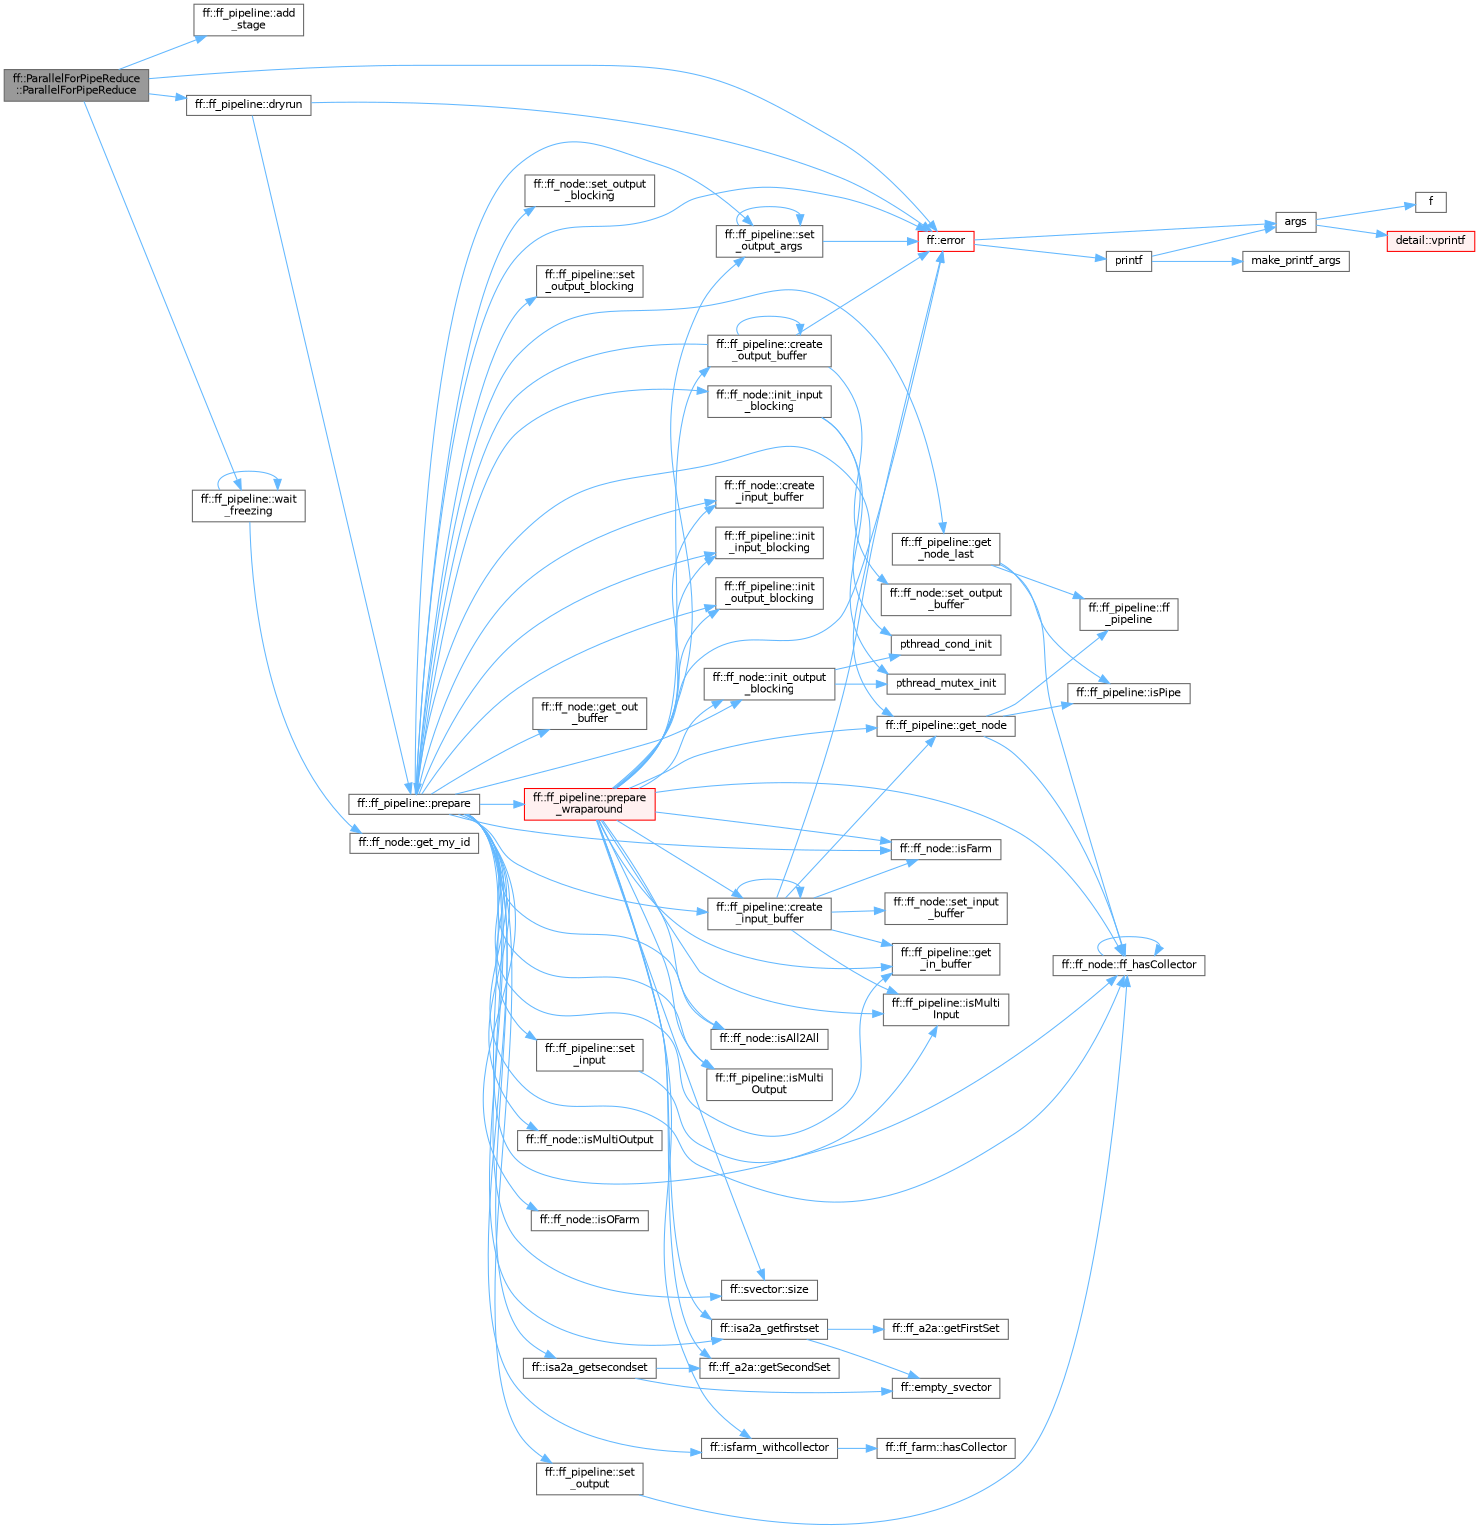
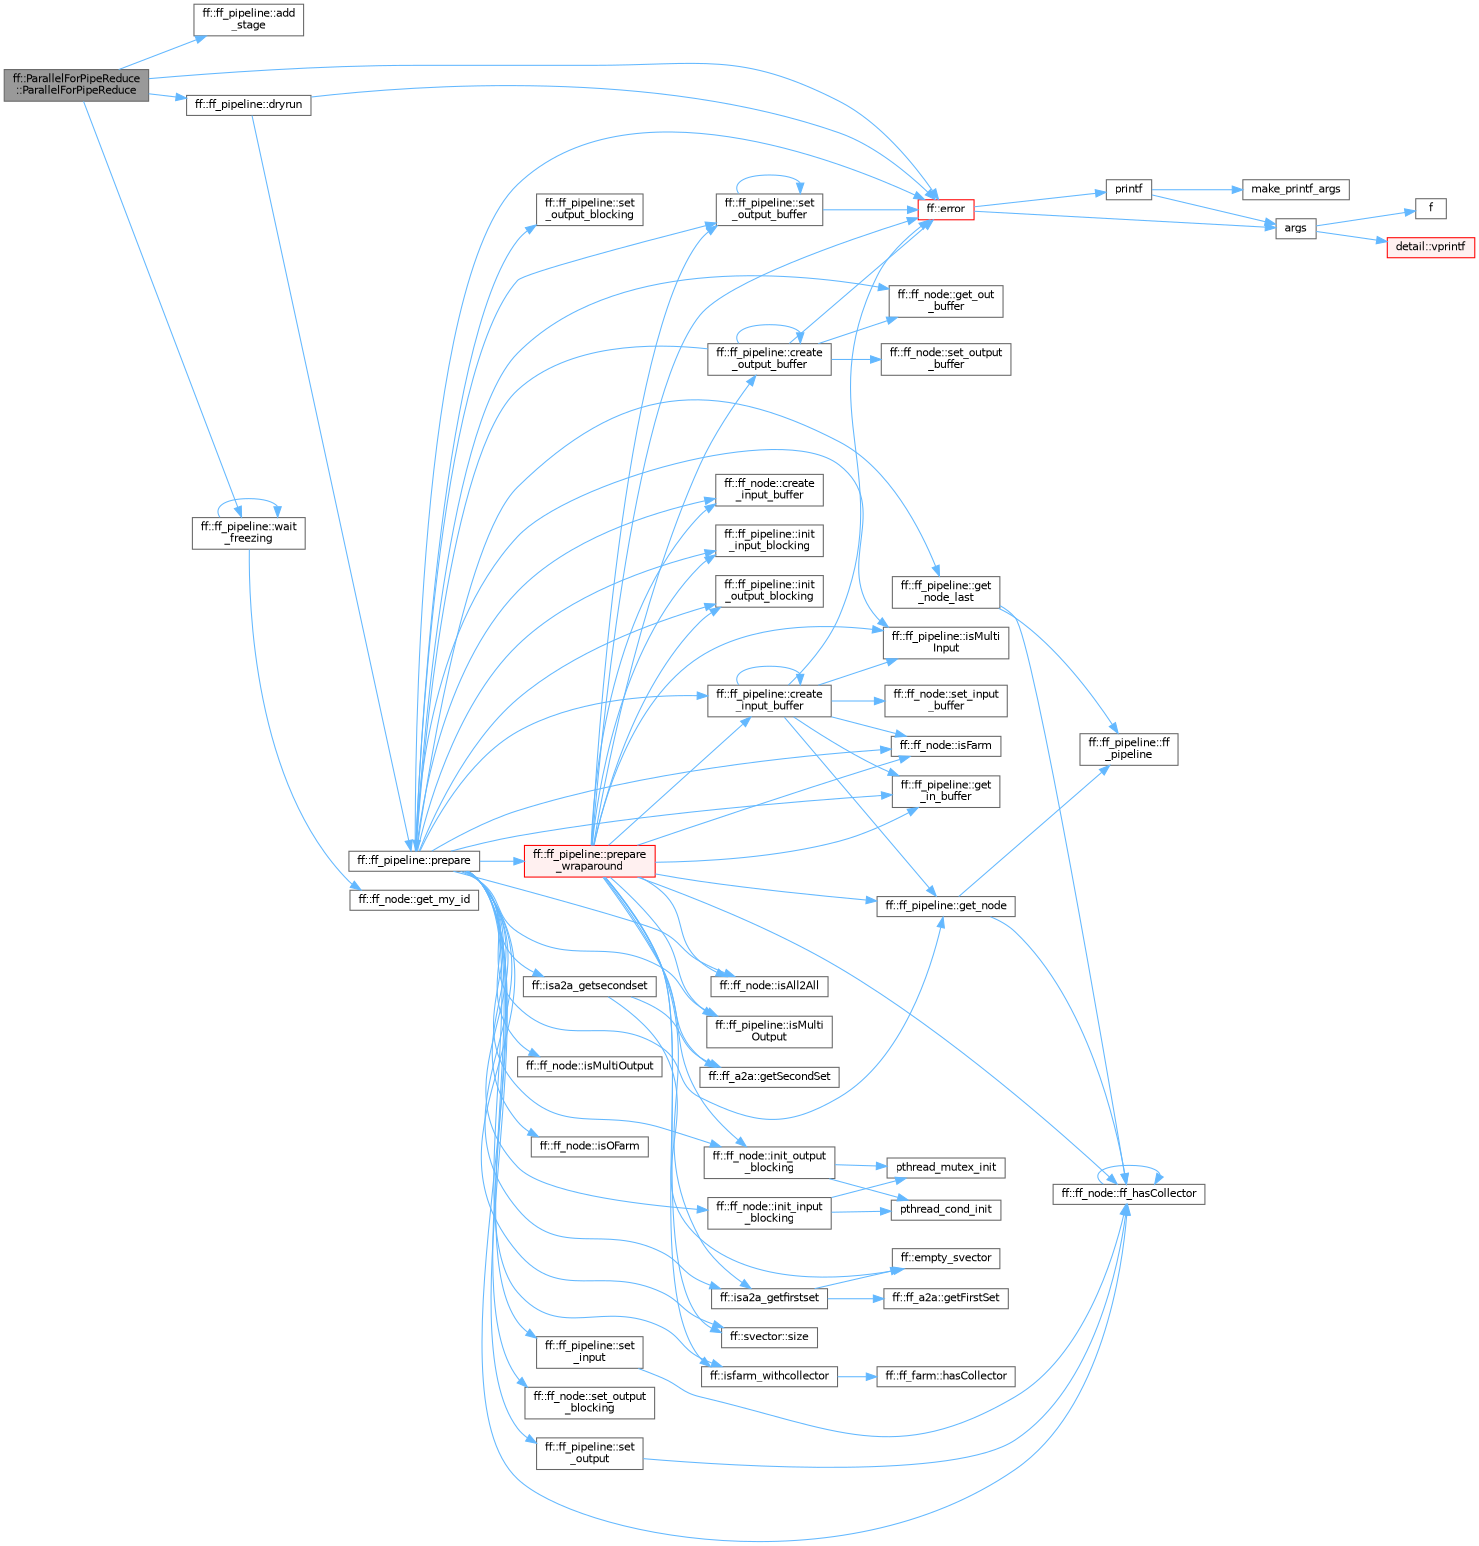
(770, 241) -> (770, 210)
none -> (849, 333)
(1129, 694) -> none
